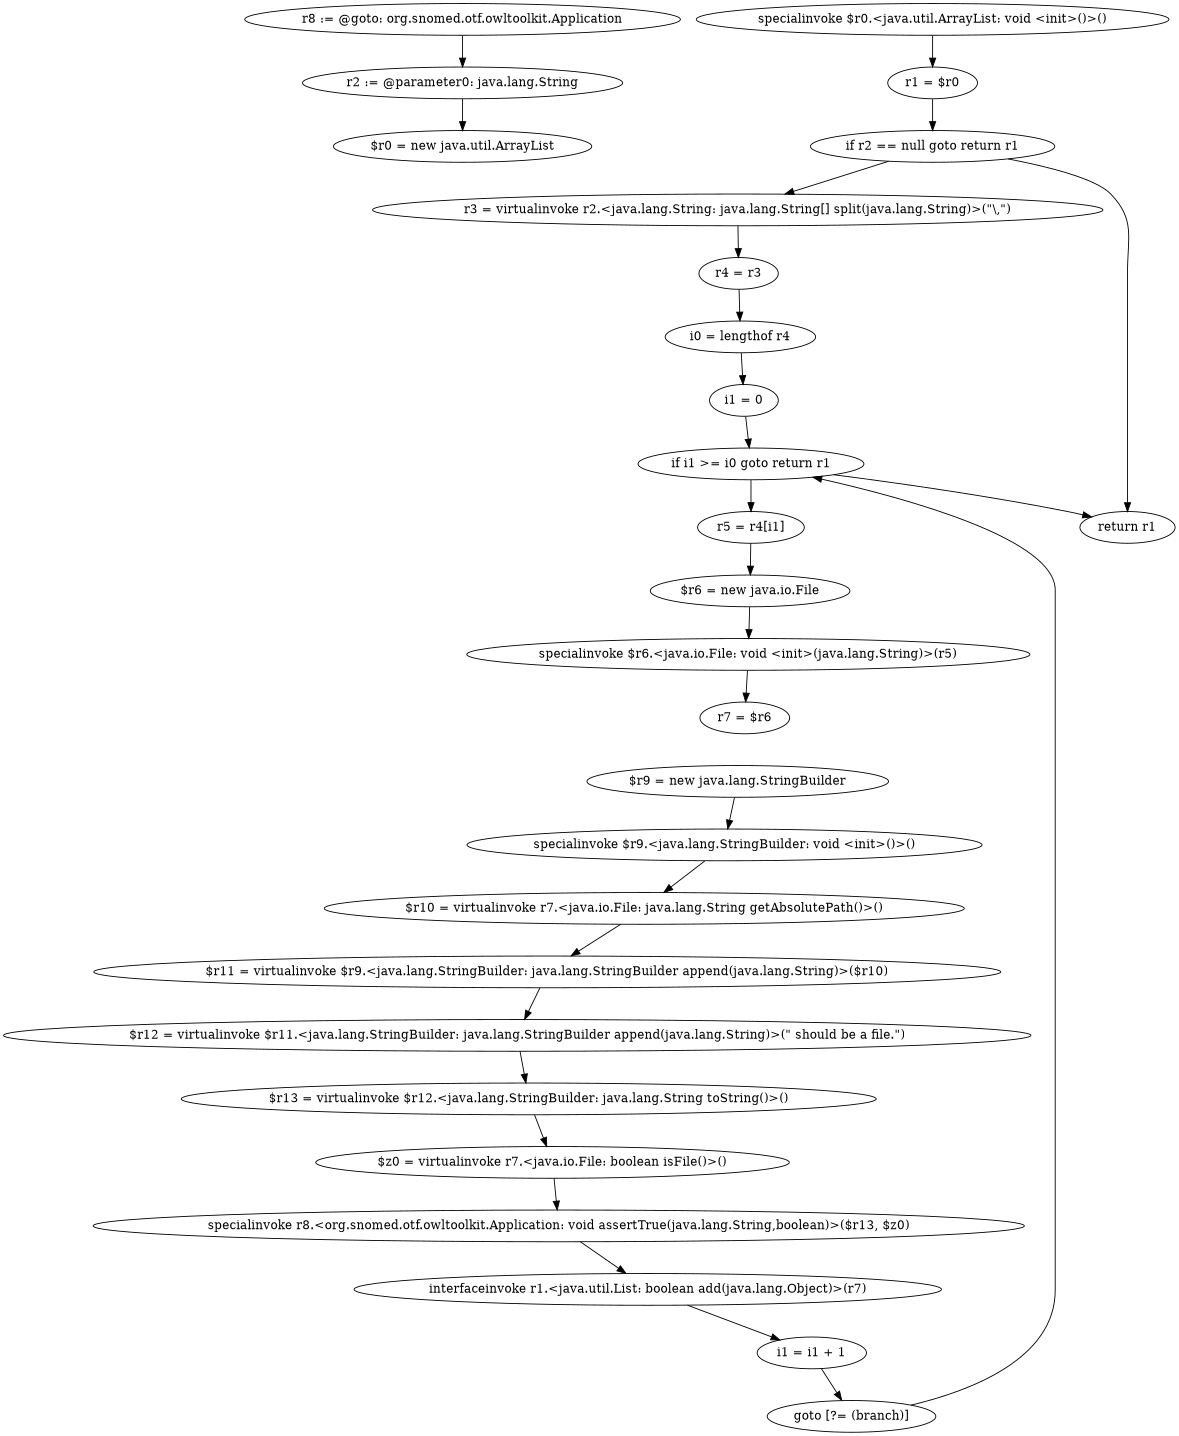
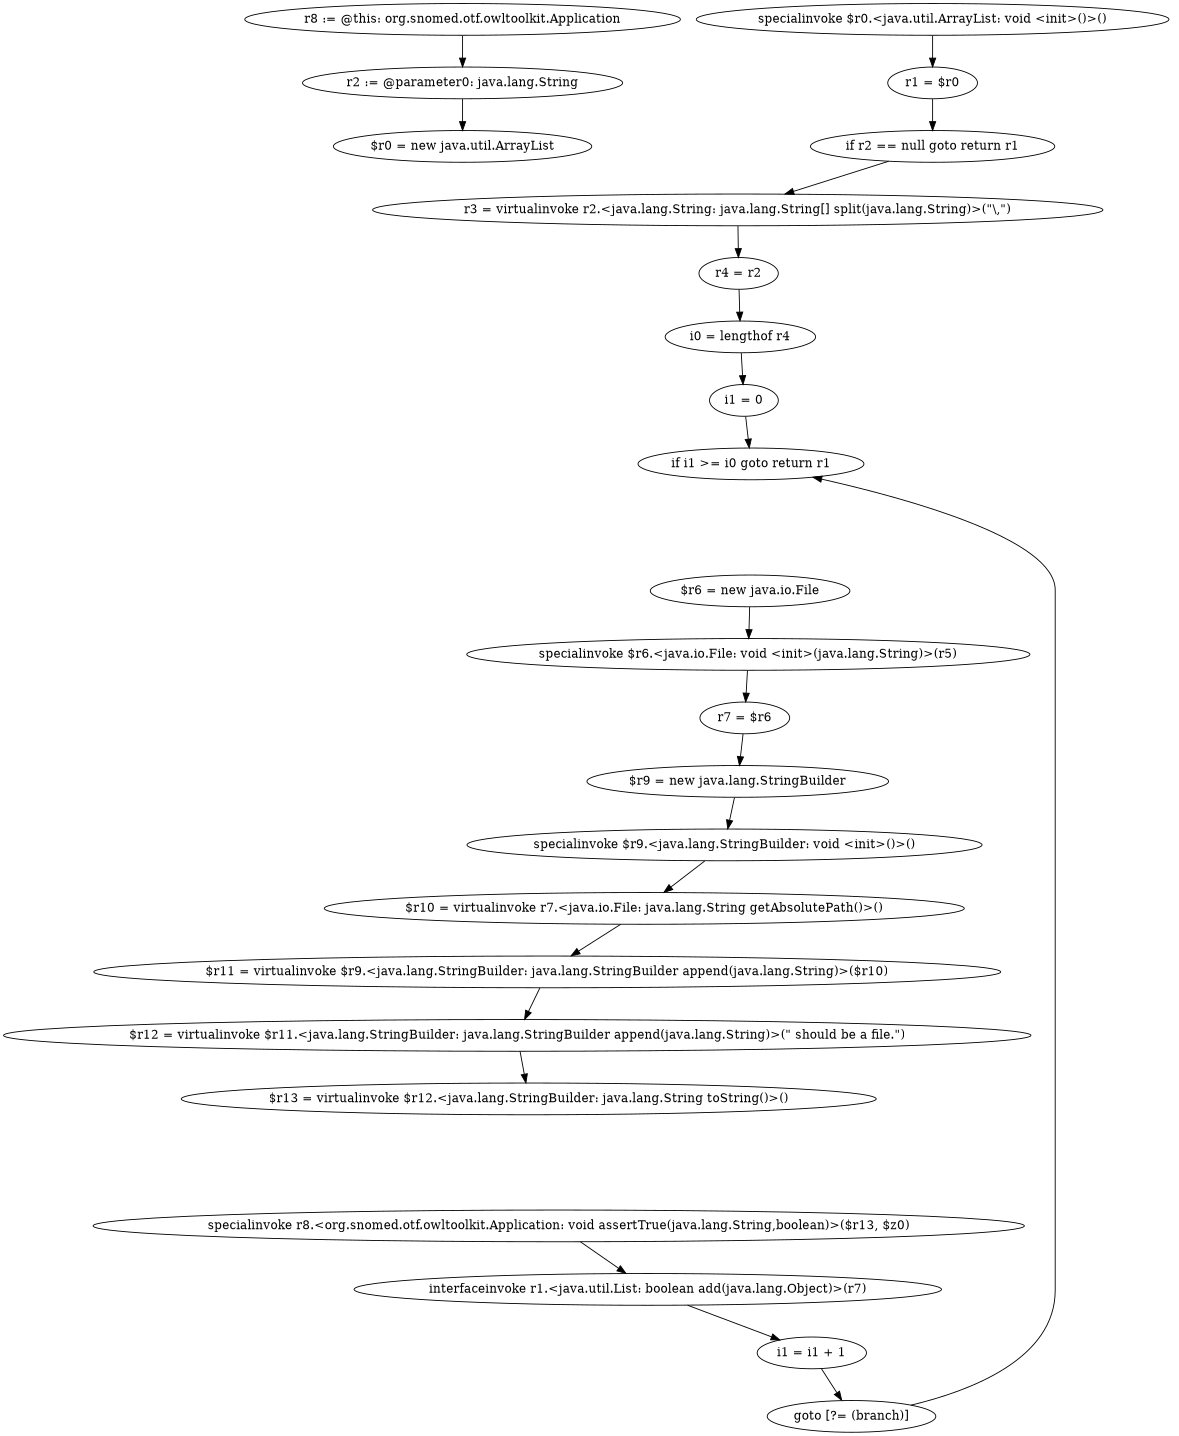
(463, 19) -> (463, 19)
(739, 273) -> (739, 273)
(751, 527) -> none
(1127, 527) -> none
none -> (742, 745)
(553, 1162) -> none
